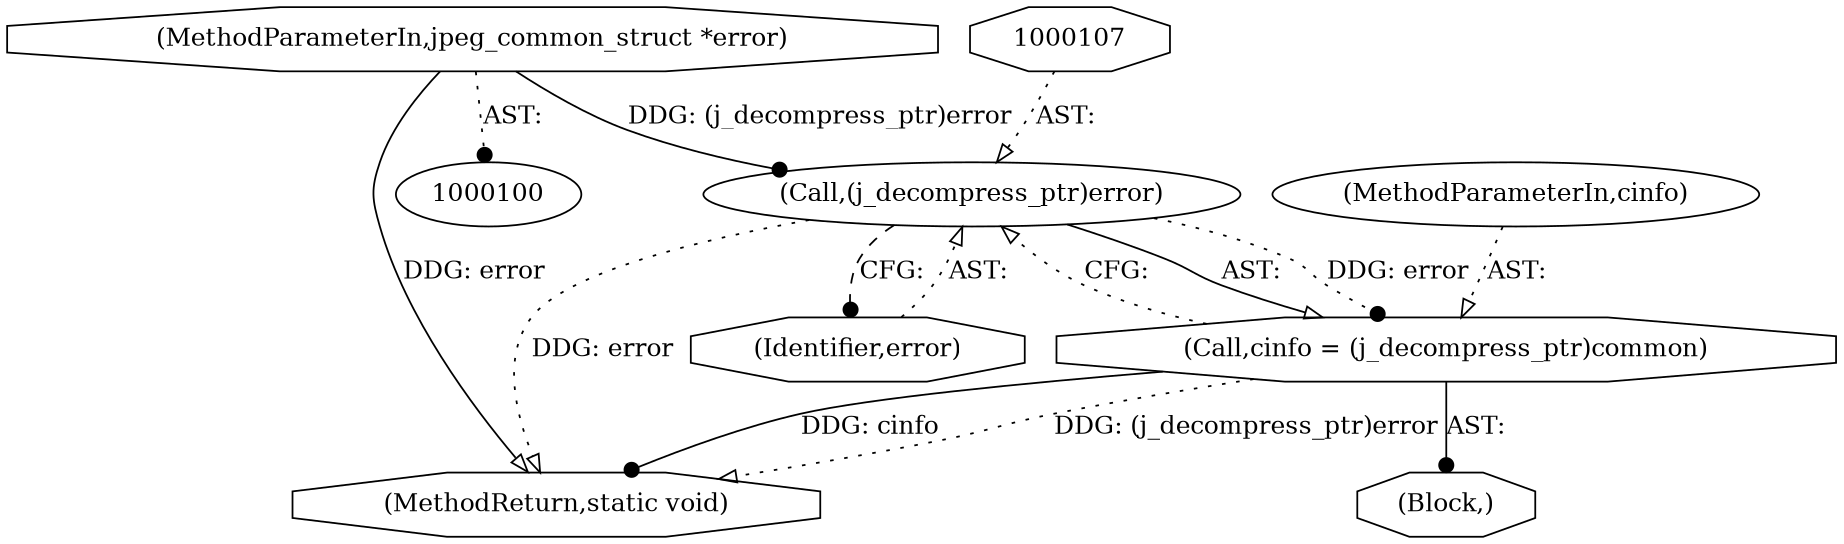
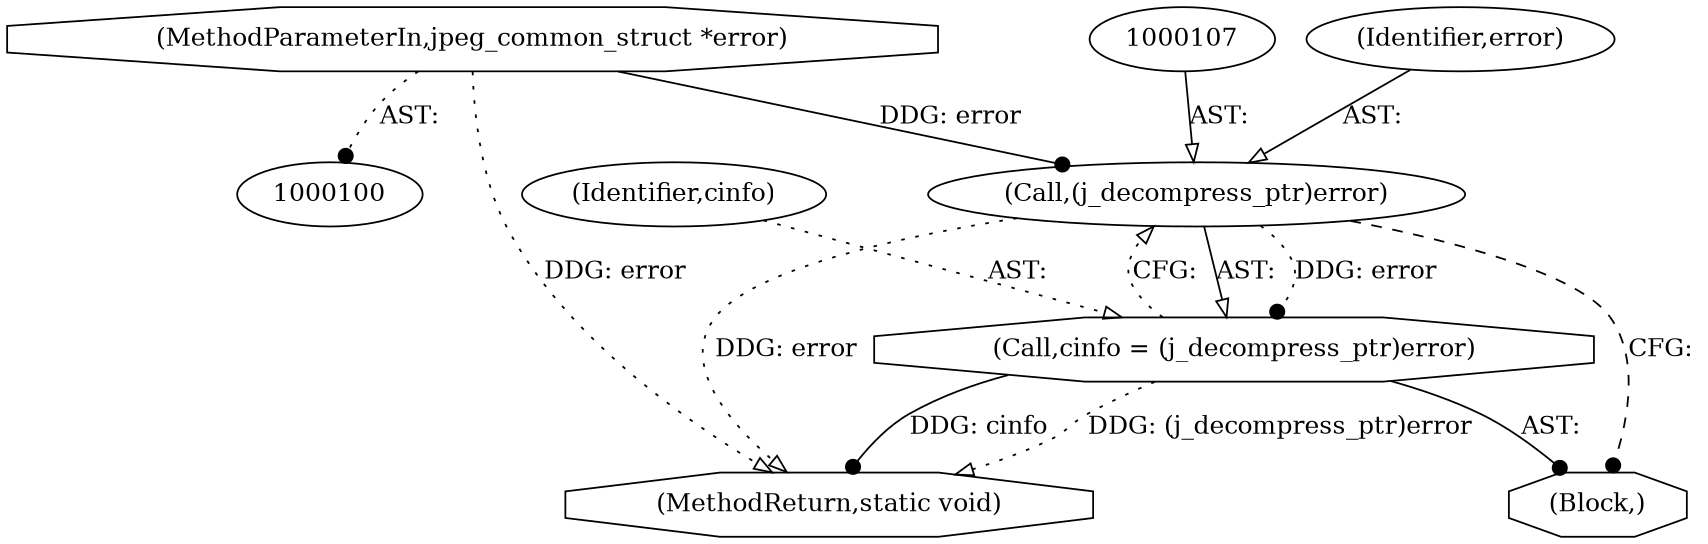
(1070, 39) -> (1182, 39)
(1033, 110) -> (1189, 108)
(820, 117) -> (951, 117)
(1516, 194) -> (674, 194)
(860, 257) -> (1555, 279)
(396, 271) -> (560, 304)
(934, 284) -> (1337, 112)
(858, 350) -> (1461, 39)
(1446, 350) -> (1234, 350)
